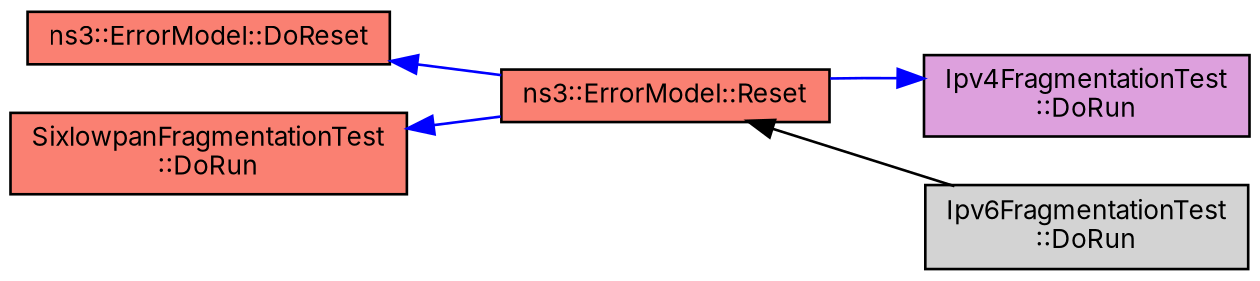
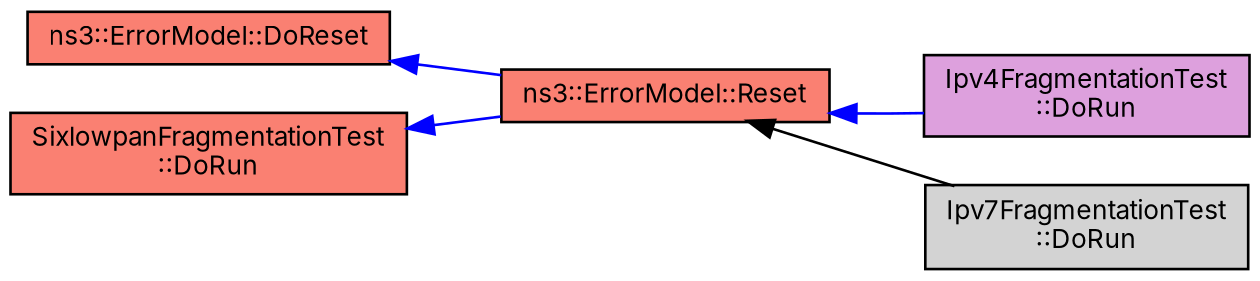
(864, 78) -> (890, 113)
(1087, 227) -> (1087, 227)
